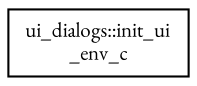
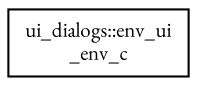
(99, 43) -> (99, 43)
